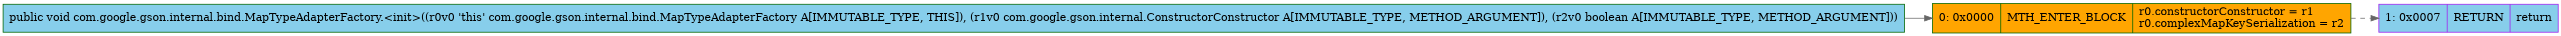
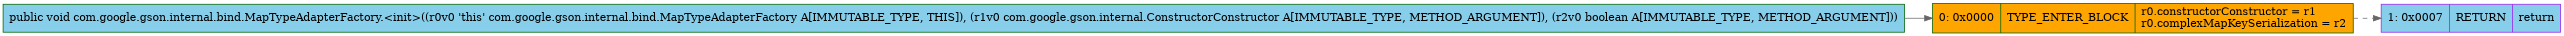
(2067, 18) -> (2068, 18)
